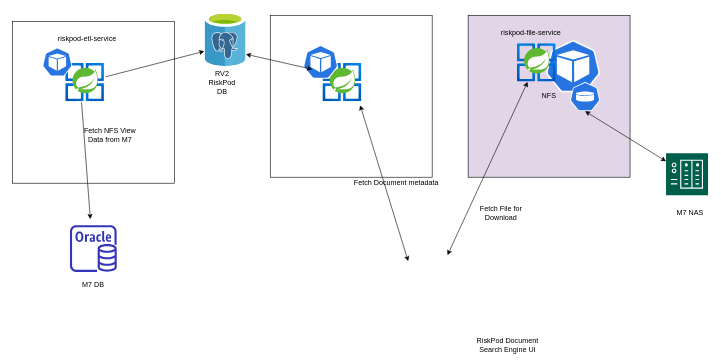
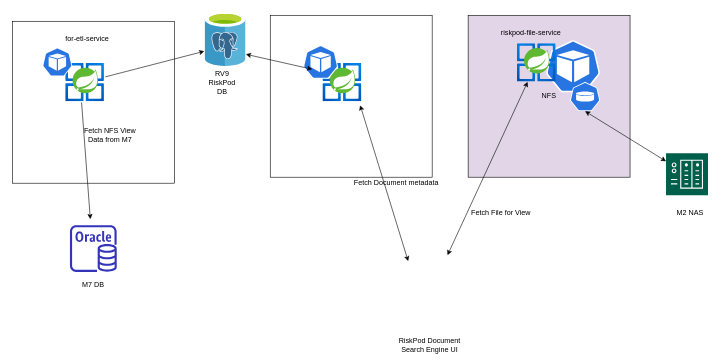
(87, 39) -> (87, 39)
(222, 83) -> (222, 83)
(501, 213) -> (501, 213)
(691, 213) -> (691, 213)
(508, 345) -> (430, 345)
